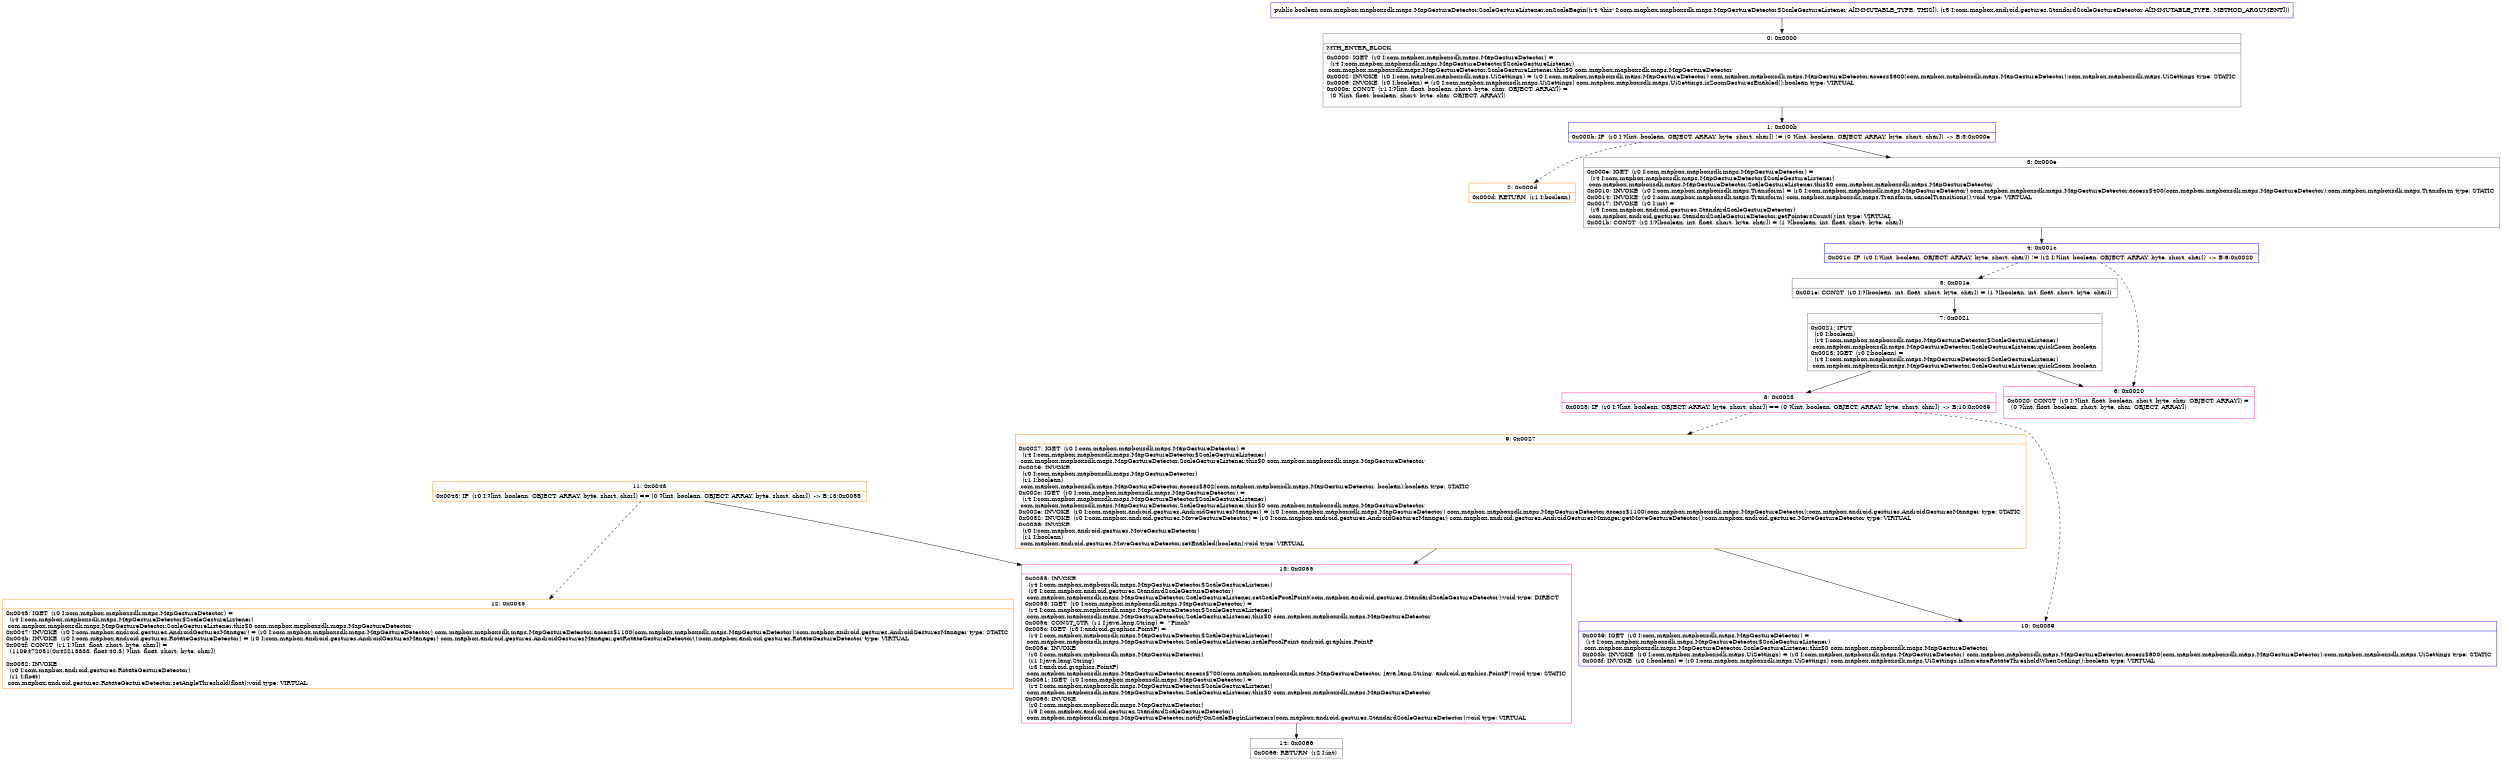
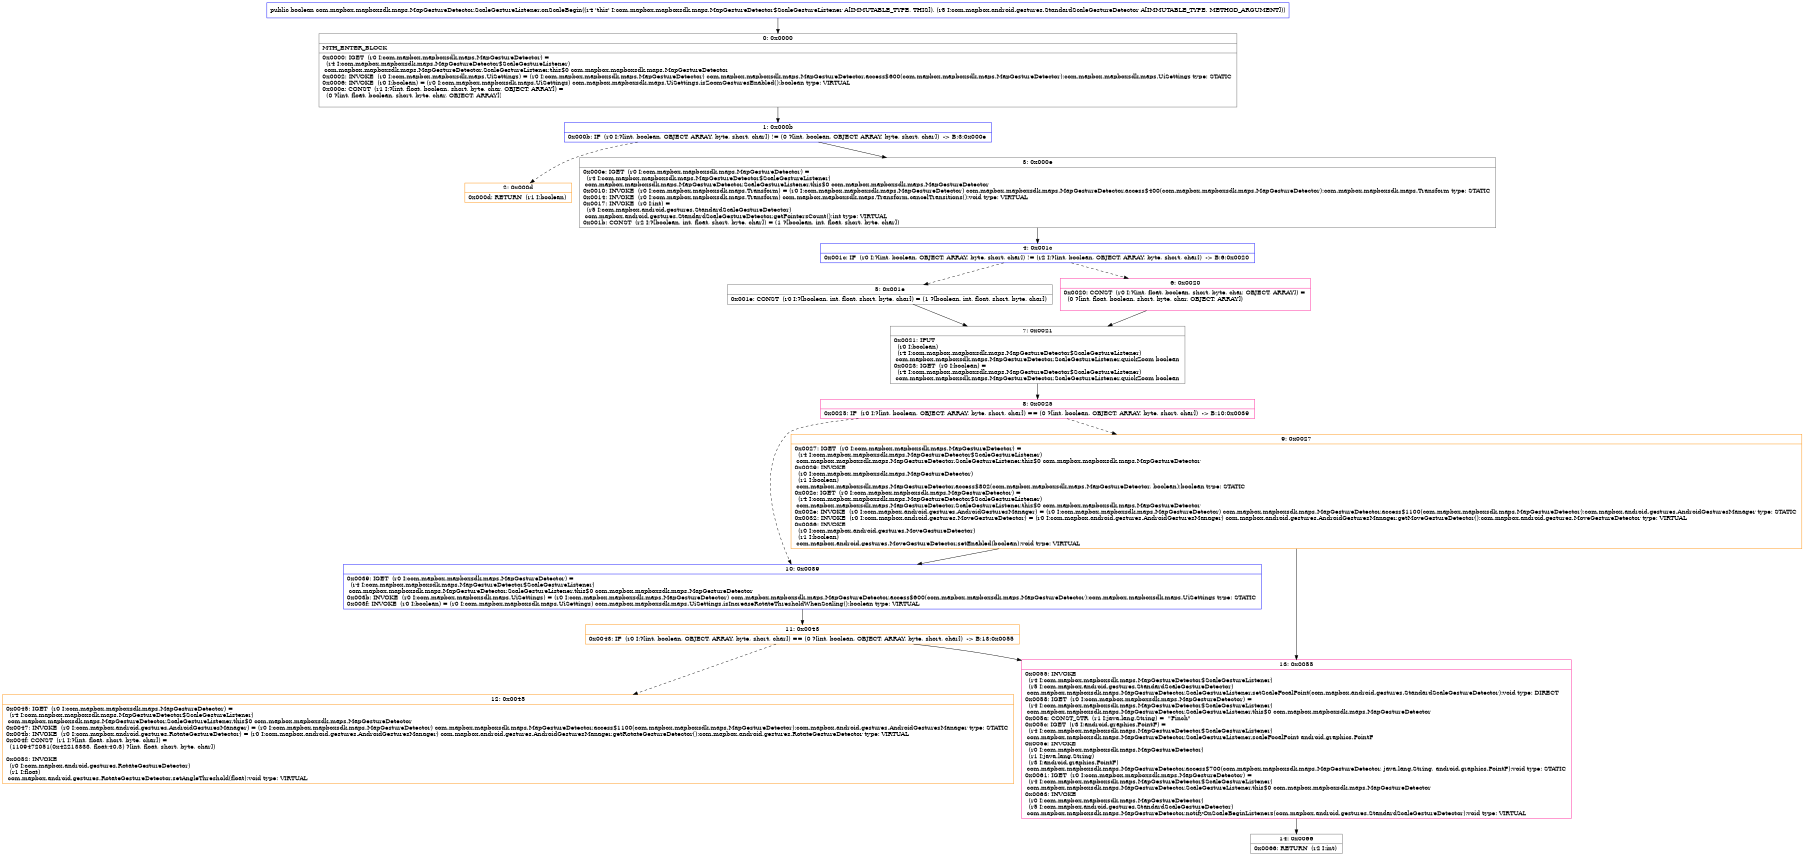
(2058, 378) -> (1129, 318)
none -> (802, 615)
